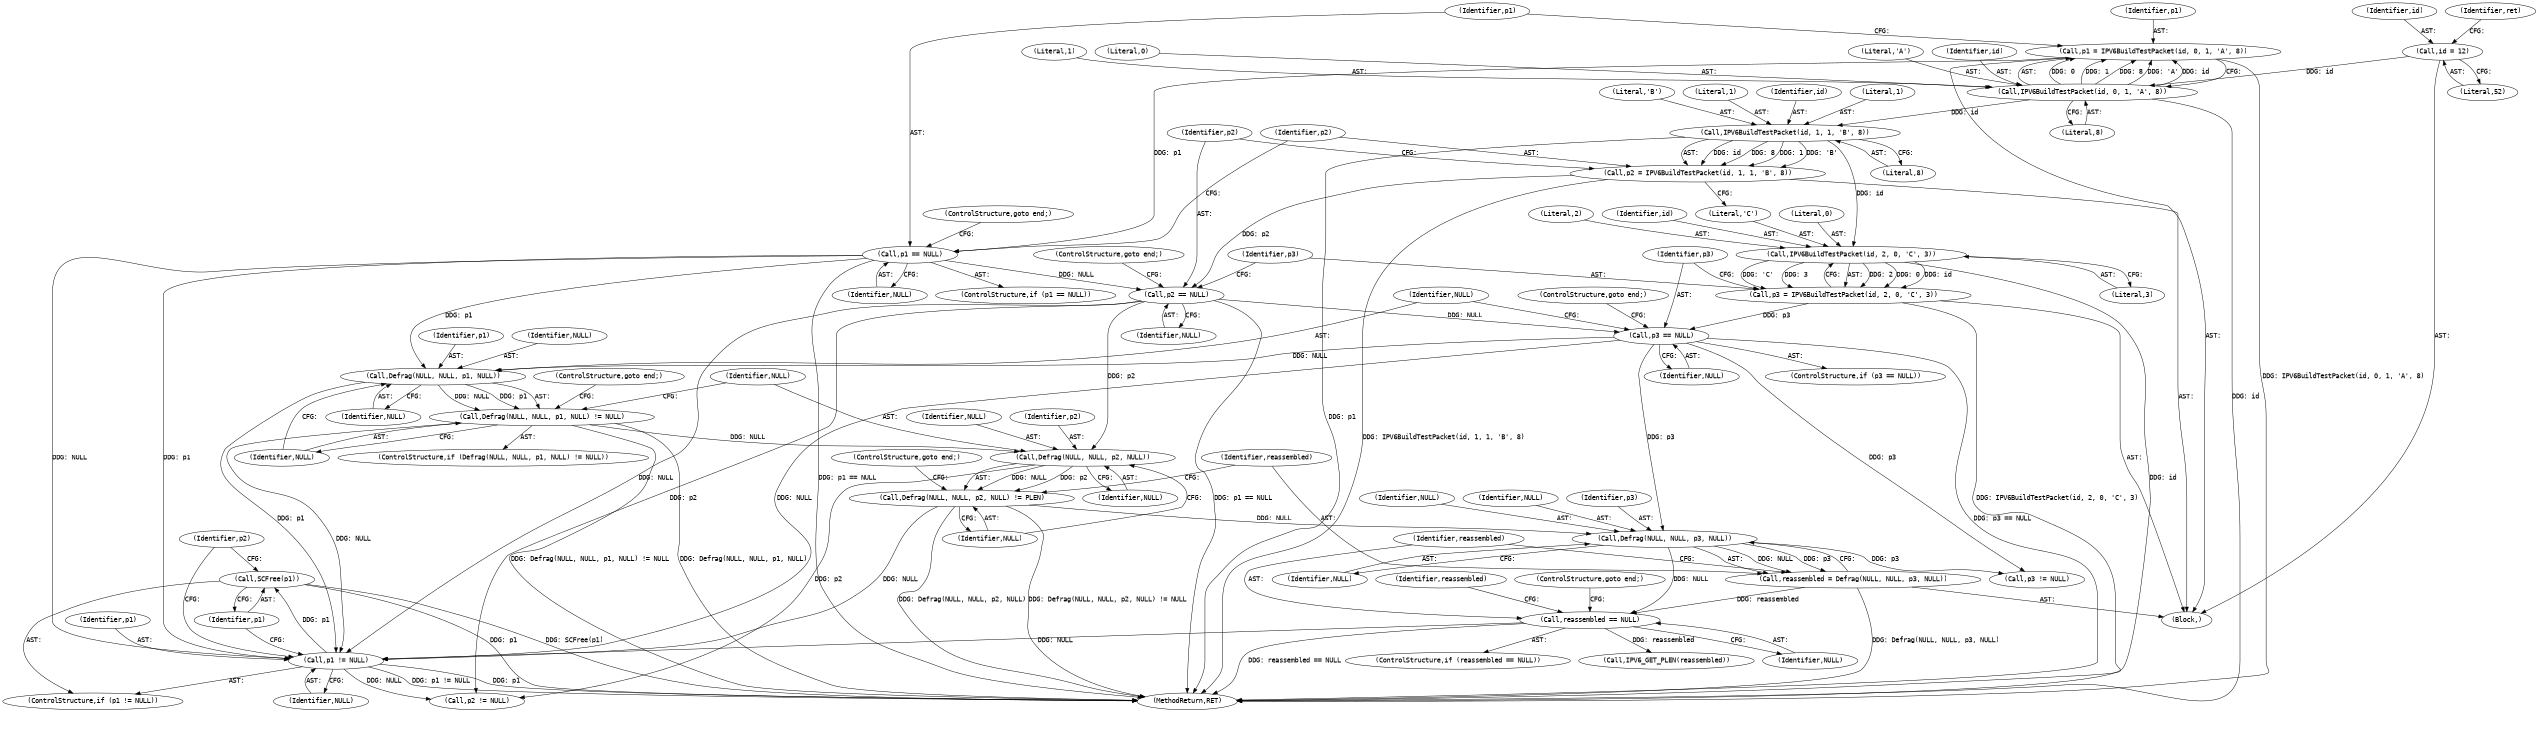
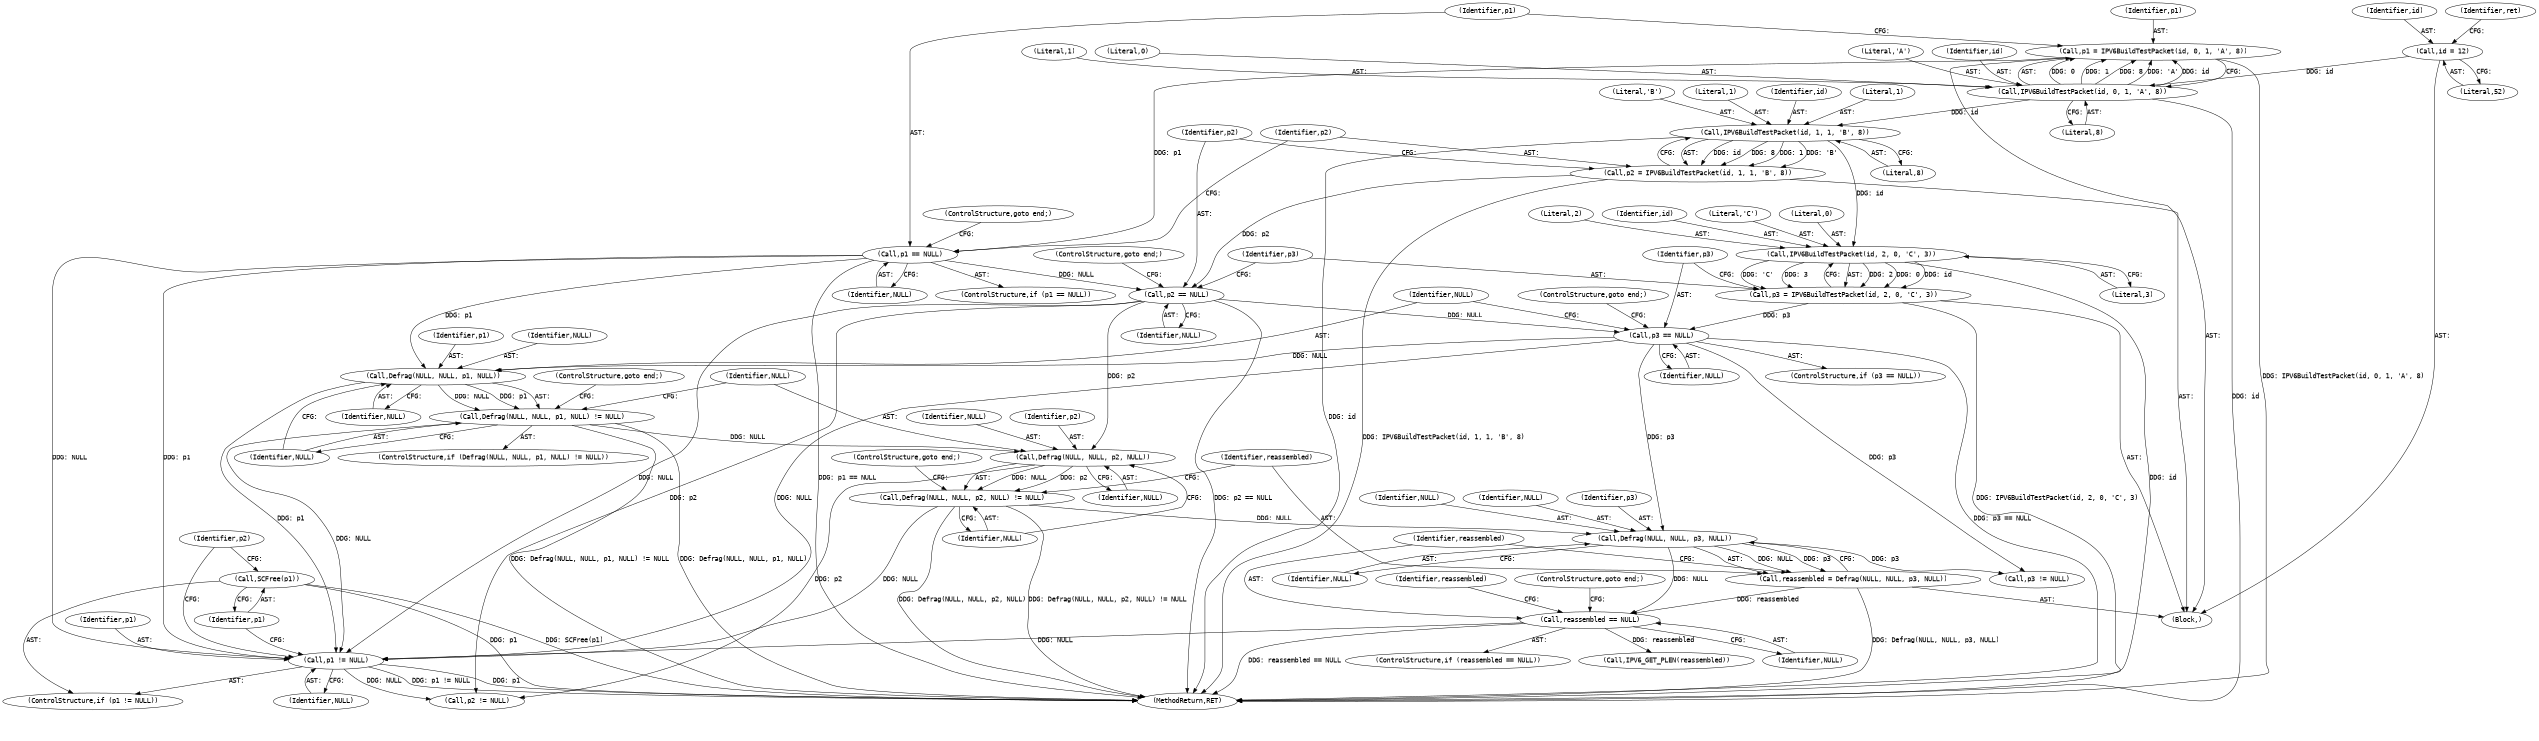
(1714, 192) -> (1662, 148)
(1342, 417) -> (1342, 417)
(962, 498) -> (962, 498)
(1243, 498) -> (1243, 498)
(299, 624) -> none
